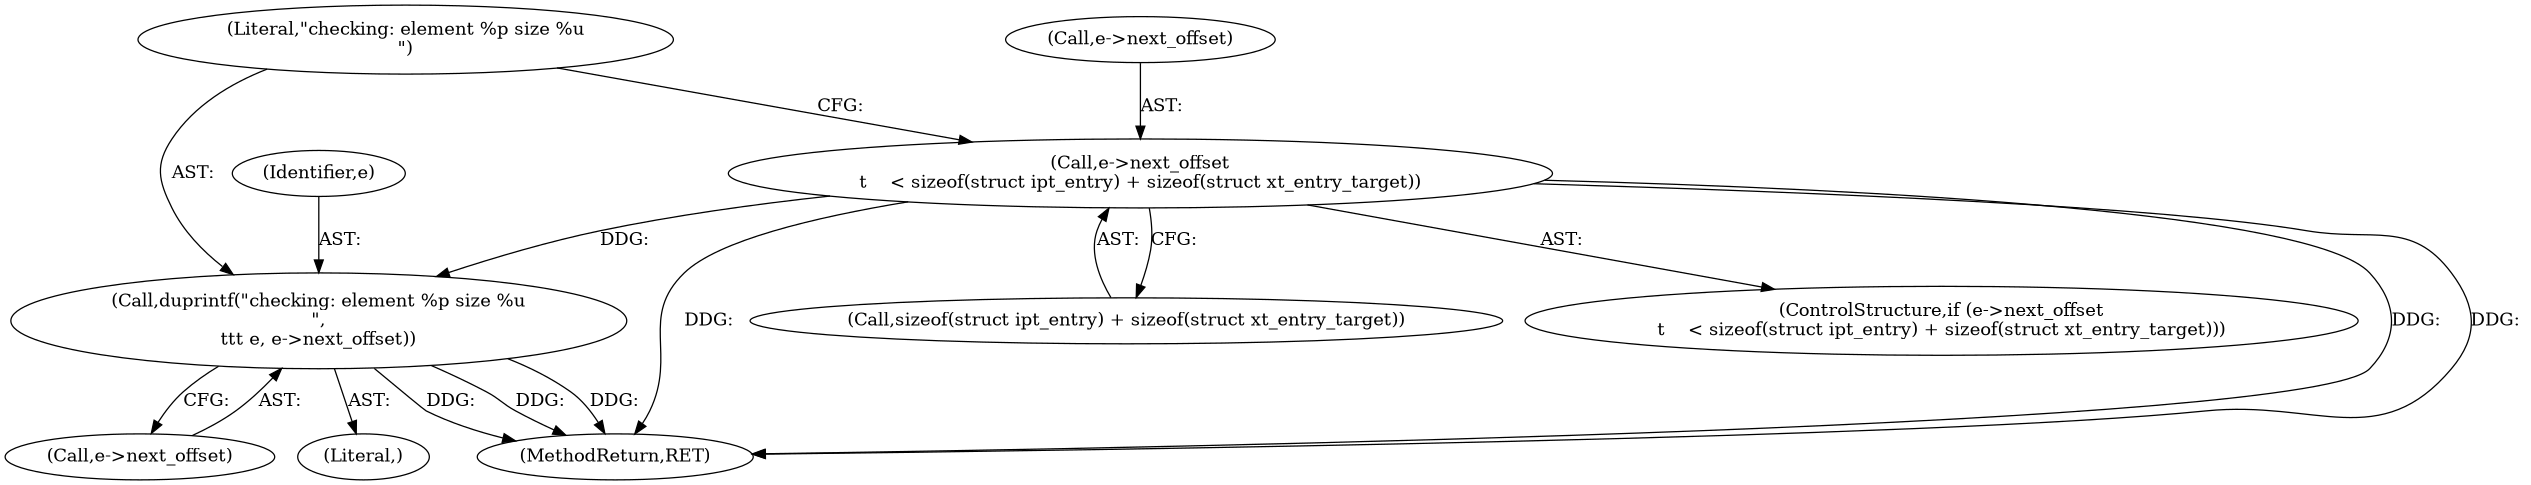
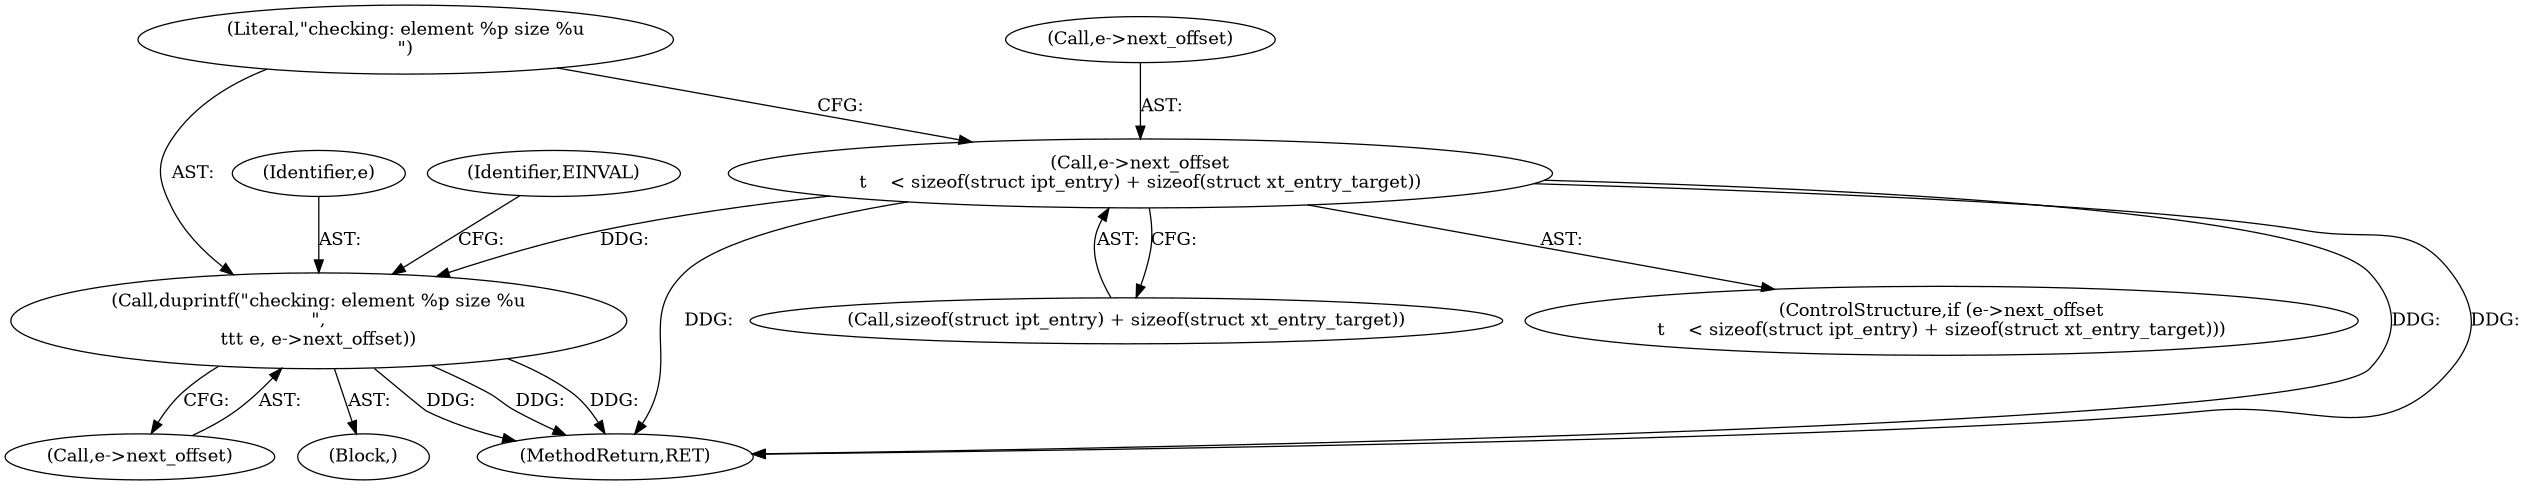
none -> (554, 173)
(364, 457) -> (364, 457)
